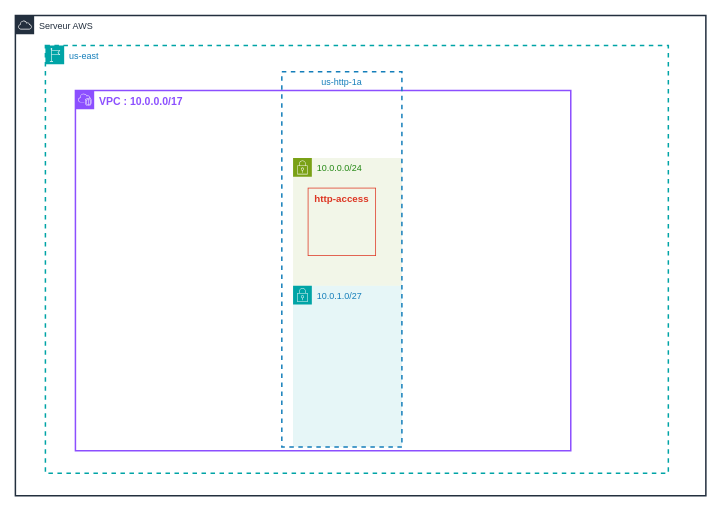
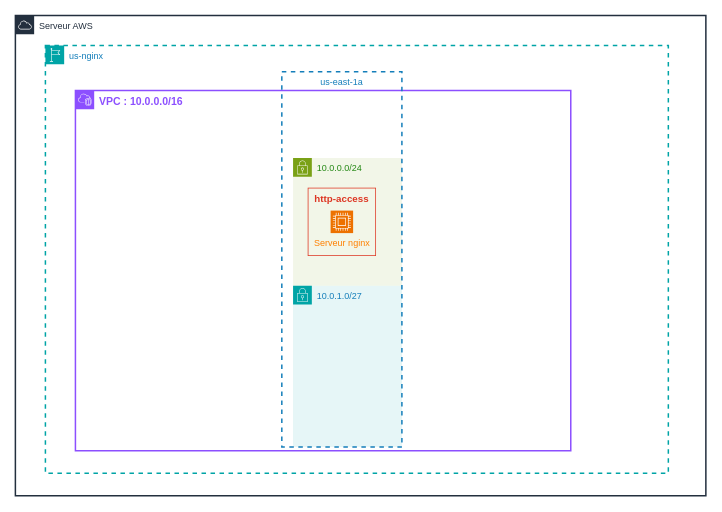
(87, 56) -> (88, 56)
(342, 82) -> (342, 82)
(135, 101) -> (135, 101)
none -> (342, 222)
